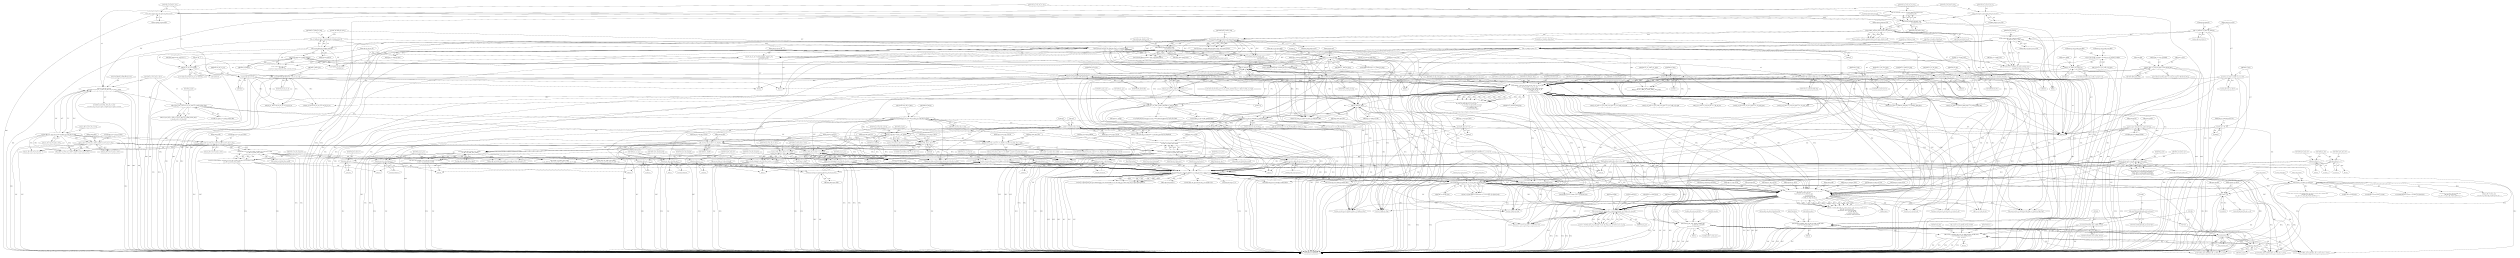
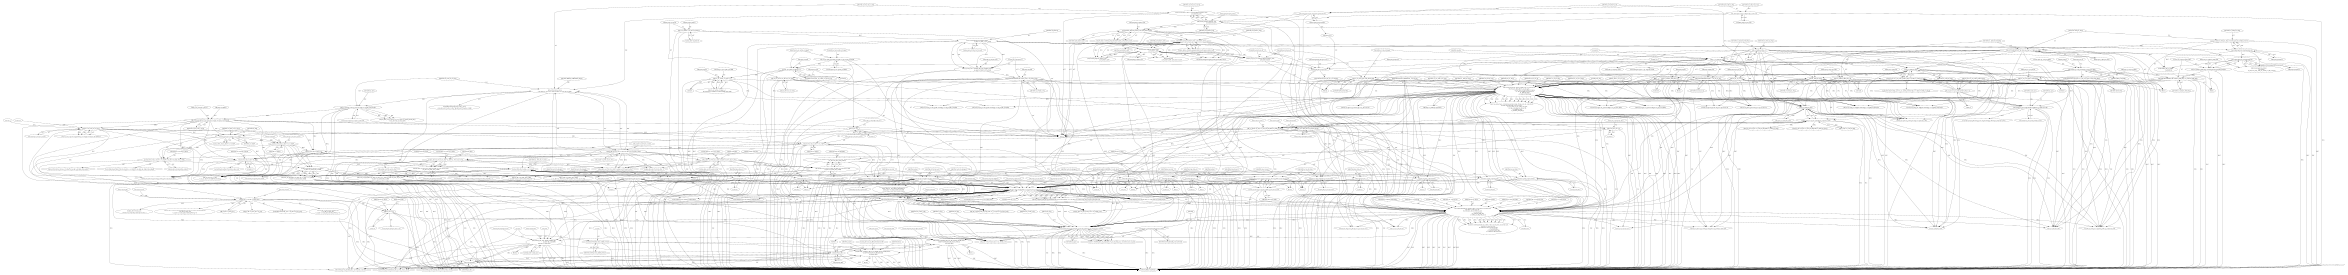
(200, 74) -> (1322, 29)
(993, 156) -> (280, 155)
